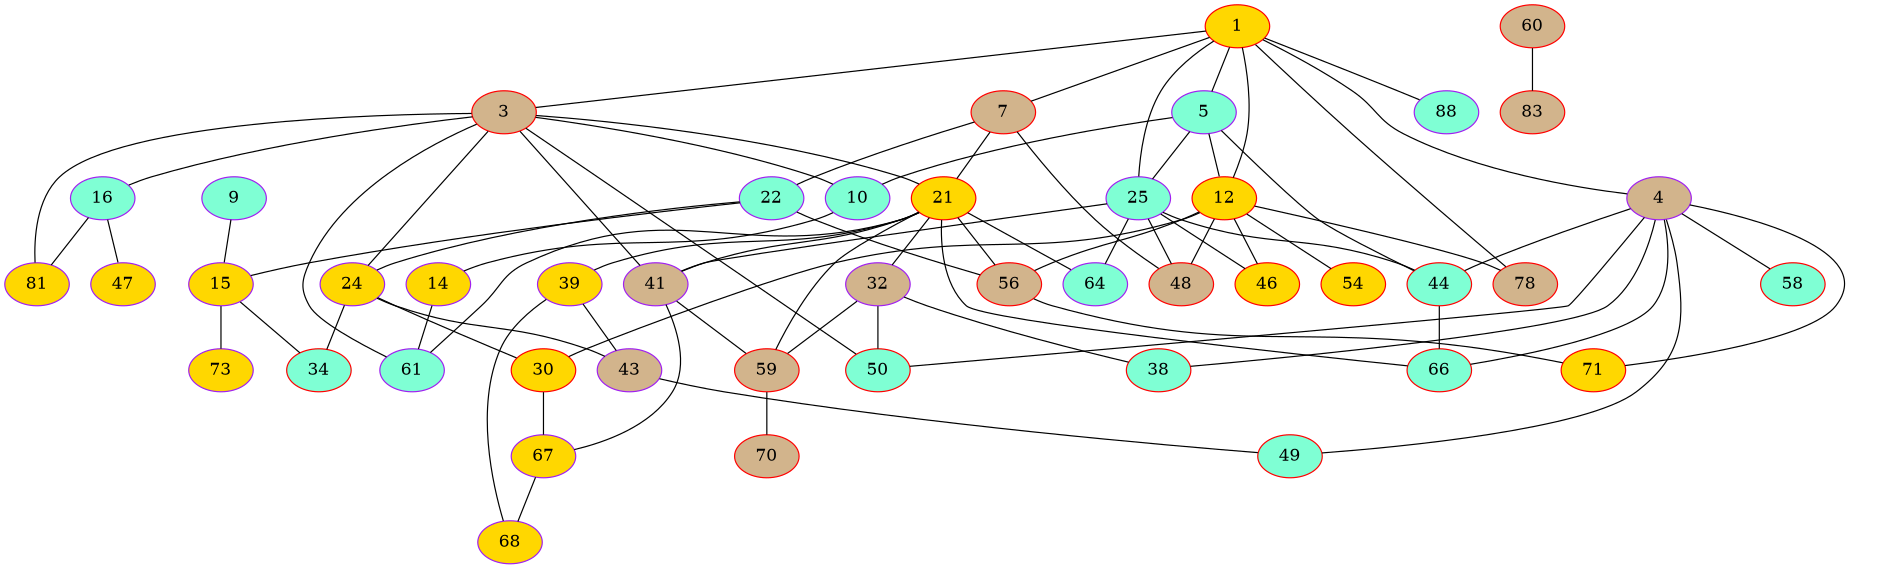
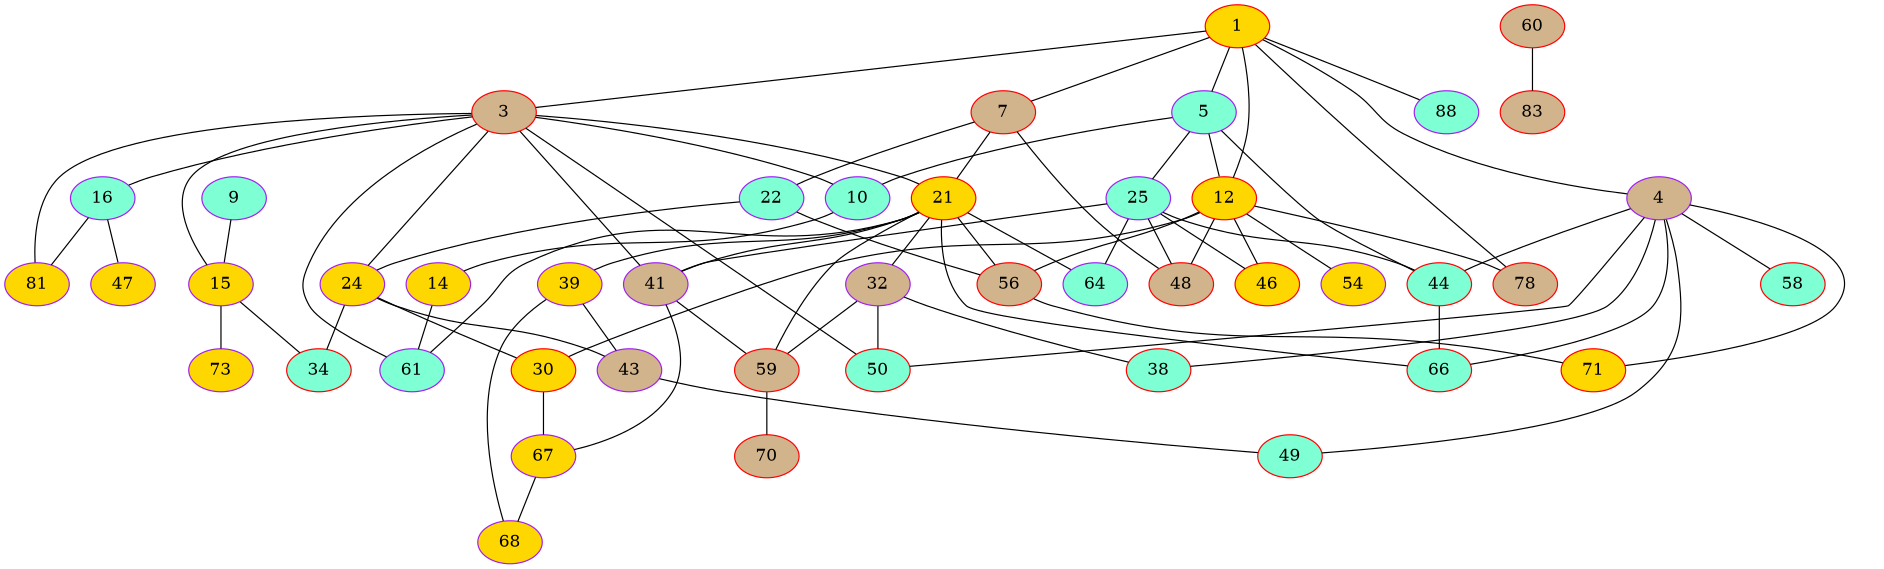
(1157, 98) -> none
(445, 240) -> (280, 139)
(1353, 284) -> (1353, 284)
